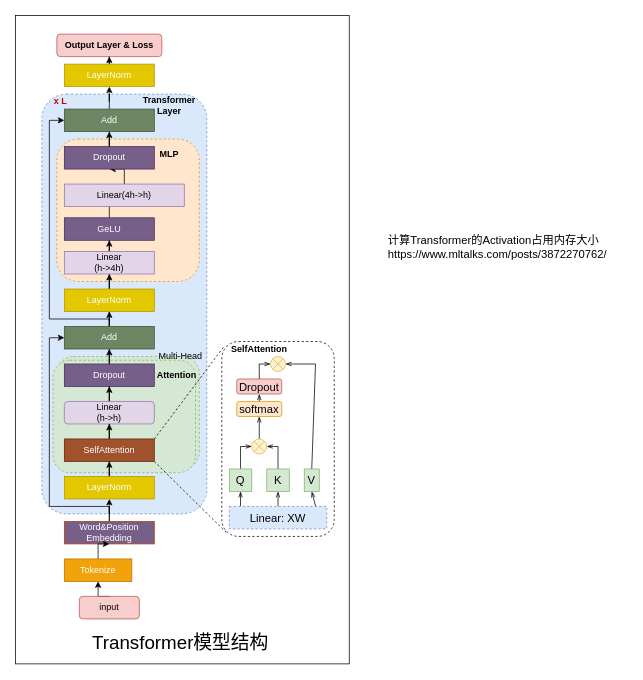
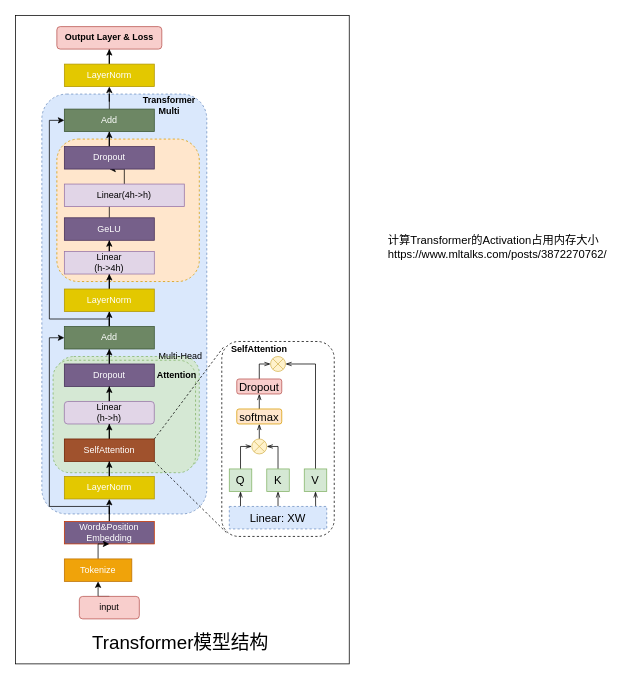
(109, 45) -> (109, 38)
(60, 102) -> none
(169, 105) -> (169, 105)
(169, 154) -> none
(259, 409) -> (259, 417)
(312, 480) -> (315, 480)
